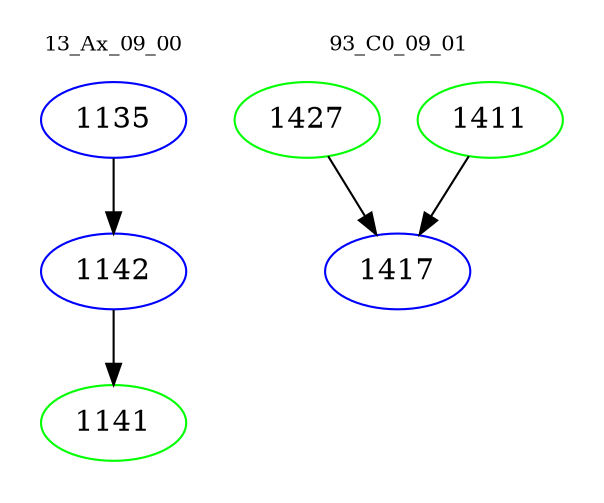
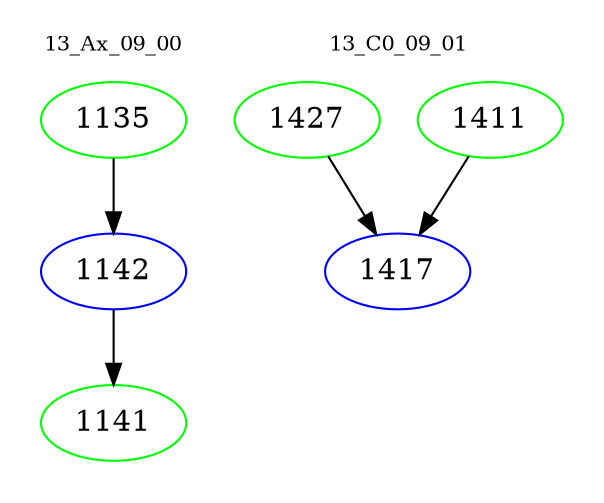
(399, 45) -> (399, 45)
(114, 120) -> (114, 120)
